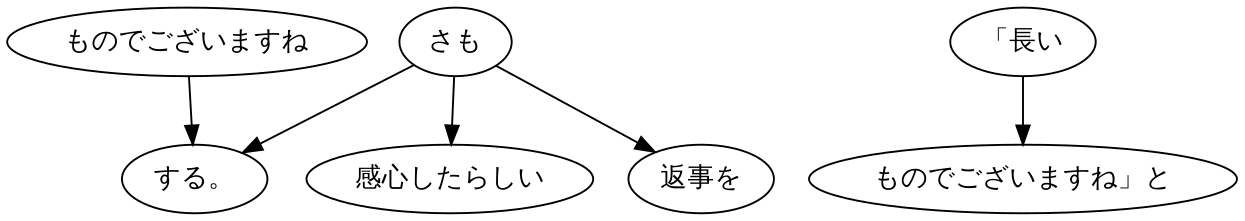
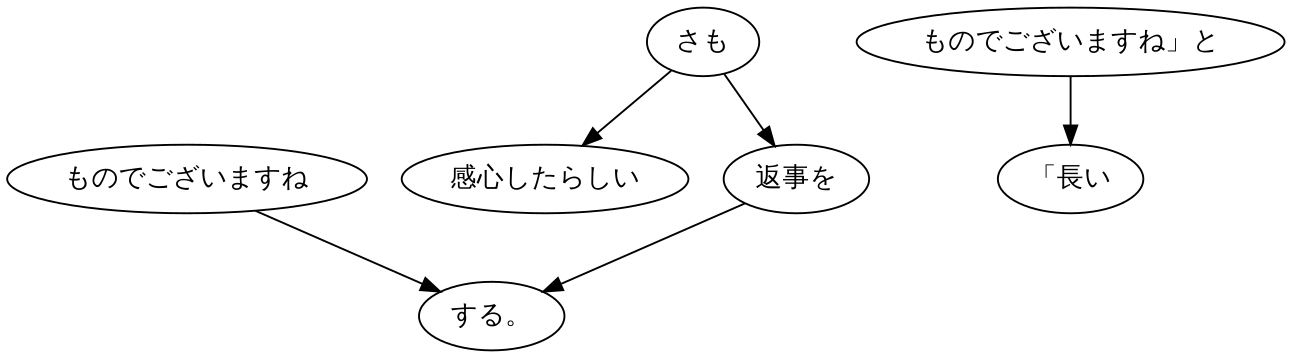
(1023, 101) -> (1071, 101)
(337, 104) -> (653, 244)
